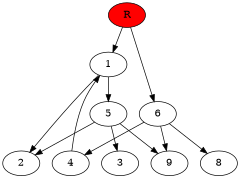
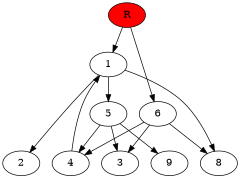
none -> (177, 97)
(163, 135) -> (141, 135)
(68, 137) -> (92, 136)
